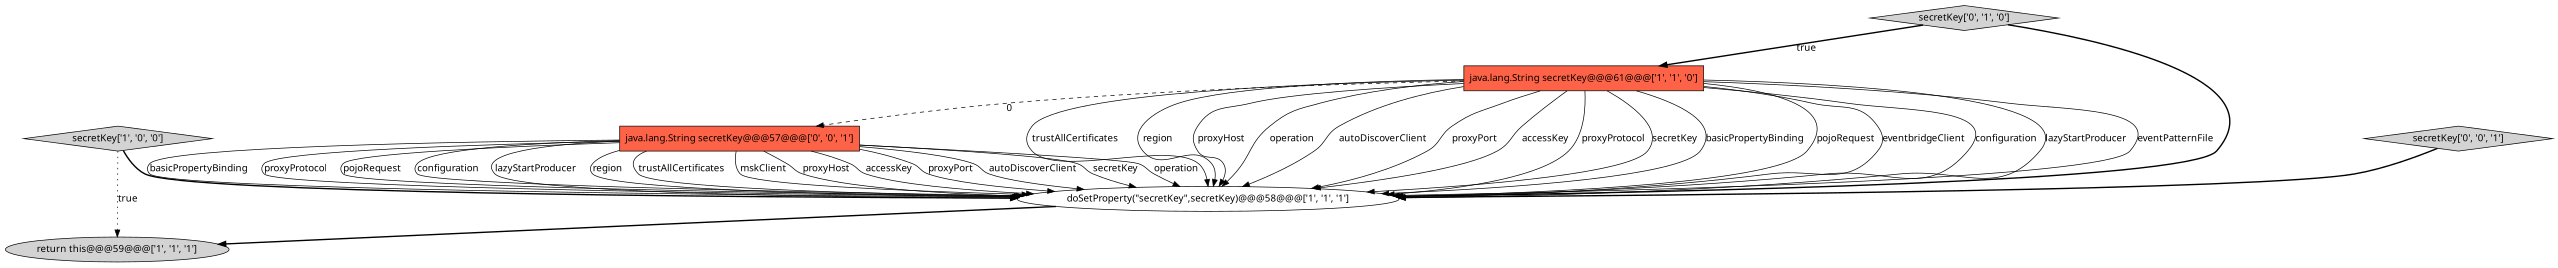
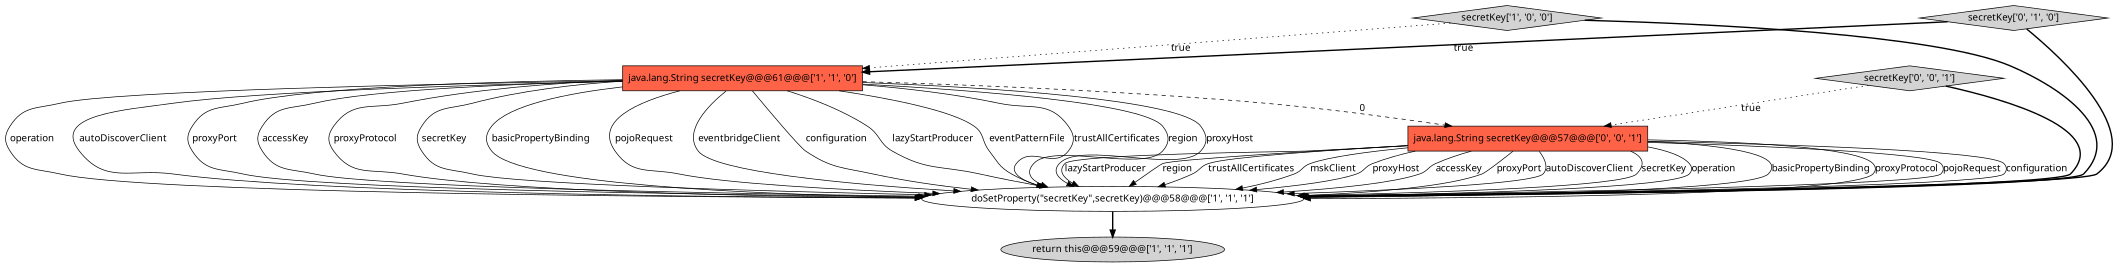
none -> (1740, 105)
(118, 191) -> (1160, 45)
